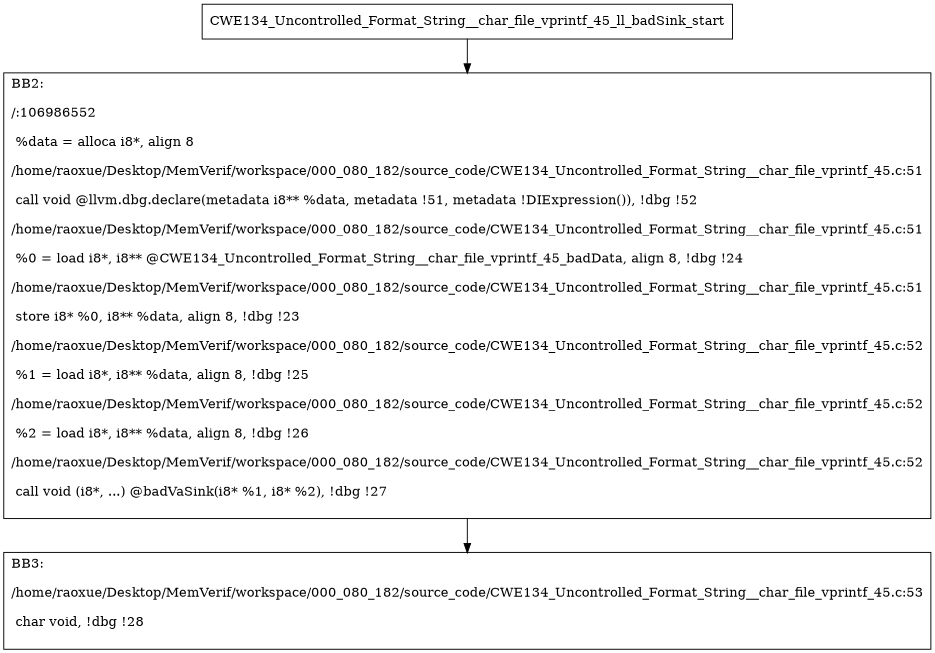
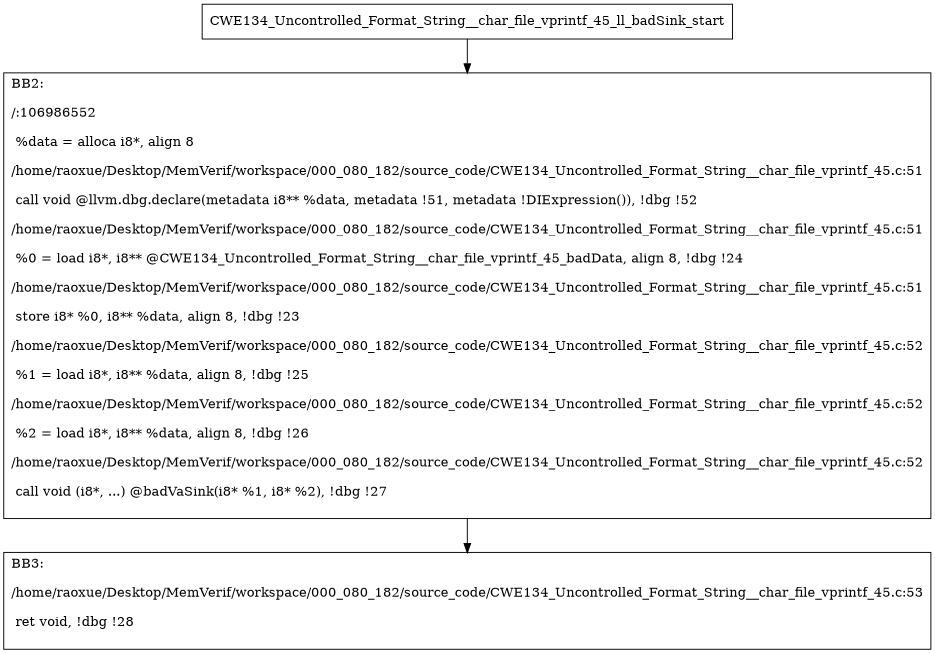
(78, 622) -> (73, 622)
